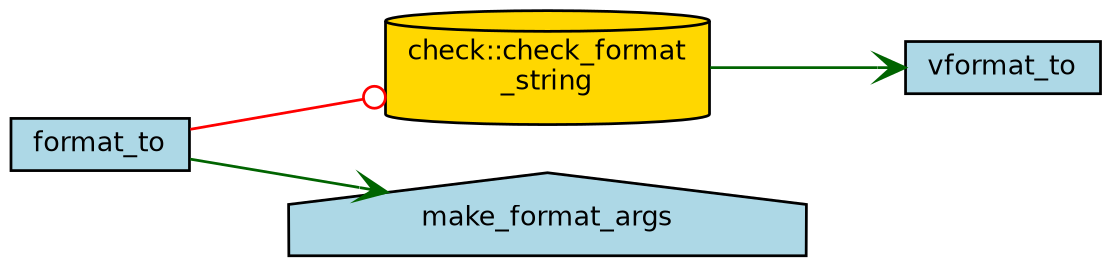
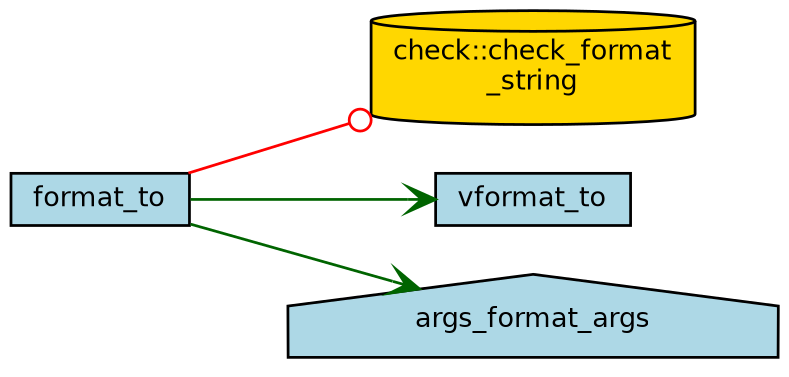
(794, 68) -> (299, 199)
(548, 219) -> (533, 320)
